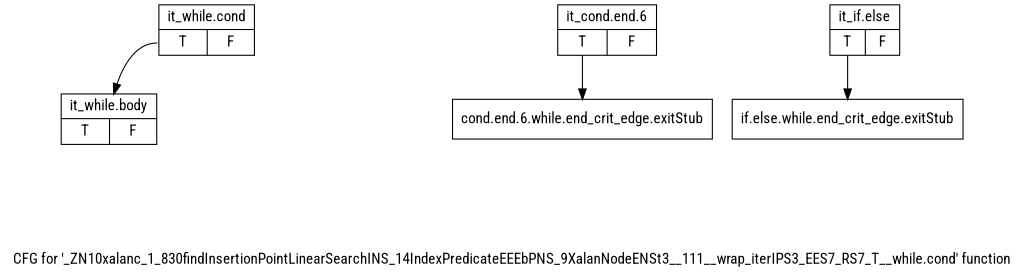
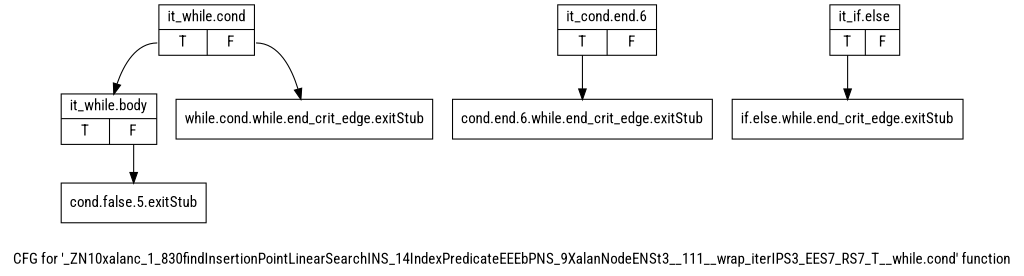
none -> (304, 119)
none -> (134, 203)
